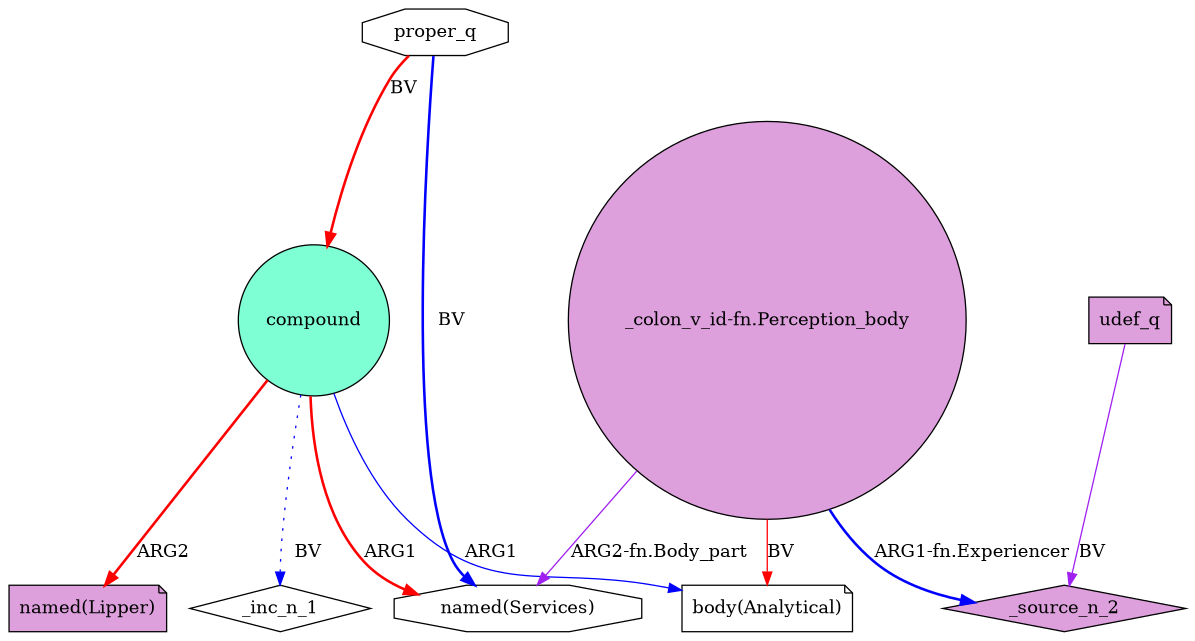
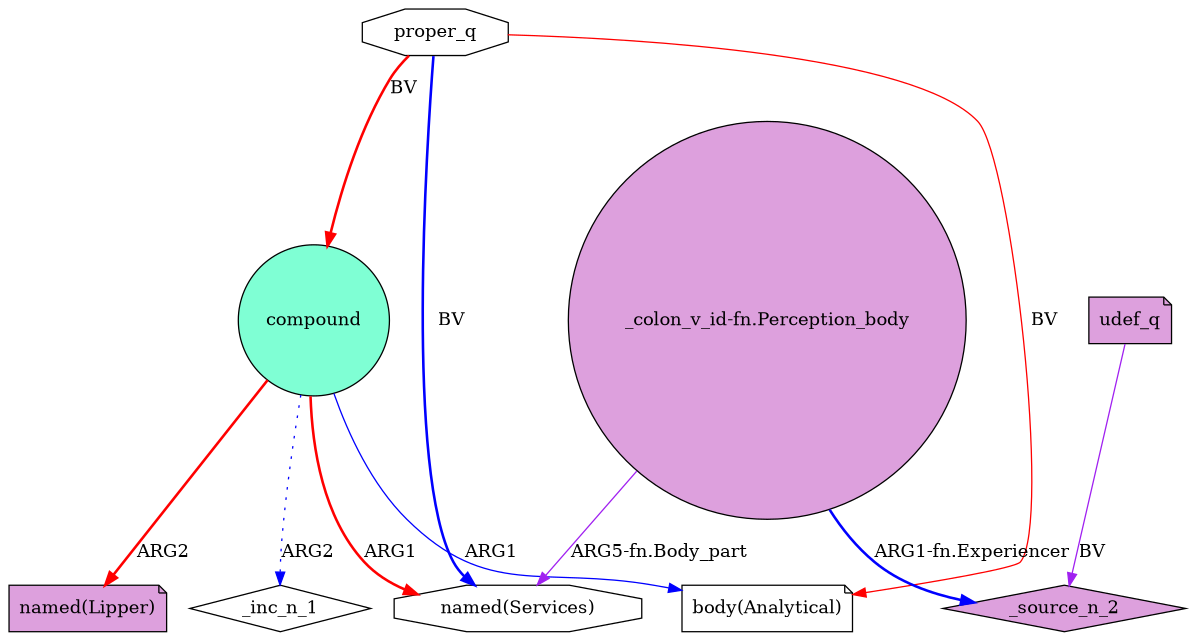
(767, 546) -> (998, 179)
(308, 552) -> (308, 552)
(659, 552) -> (659, 552)
